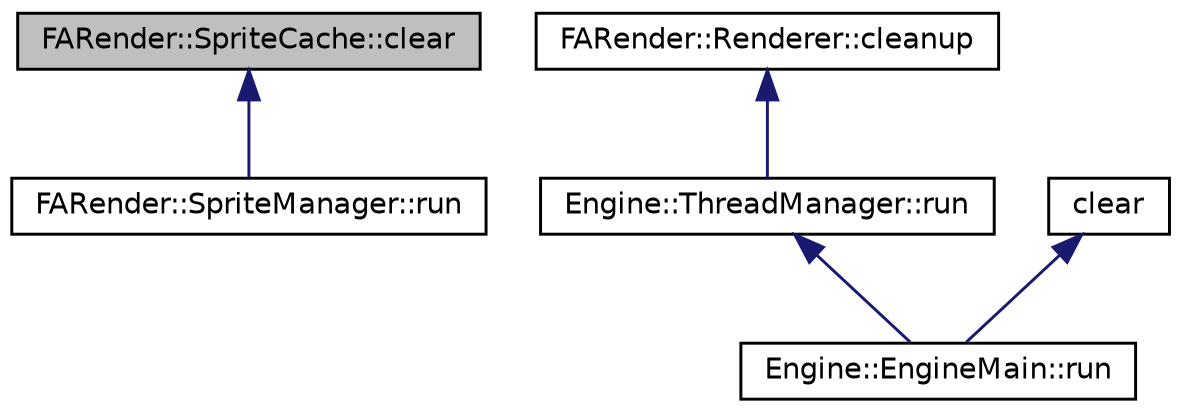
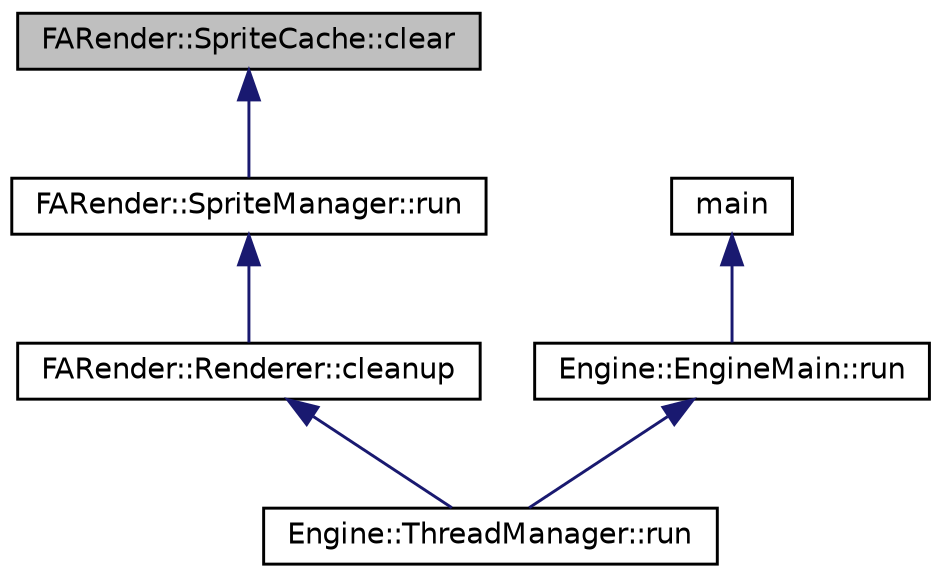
(1109, 206) -> (732, 206)
(864, 299) -> (598, 462)
none -> (249, 304)
